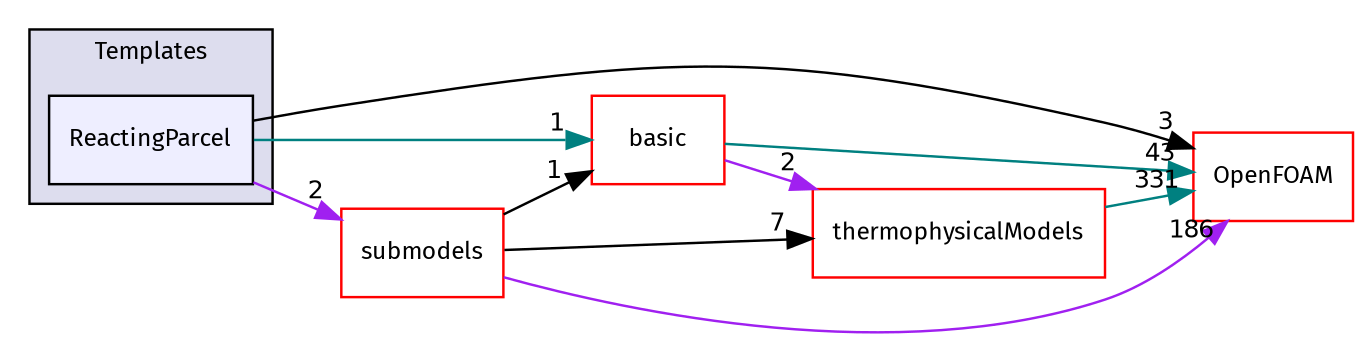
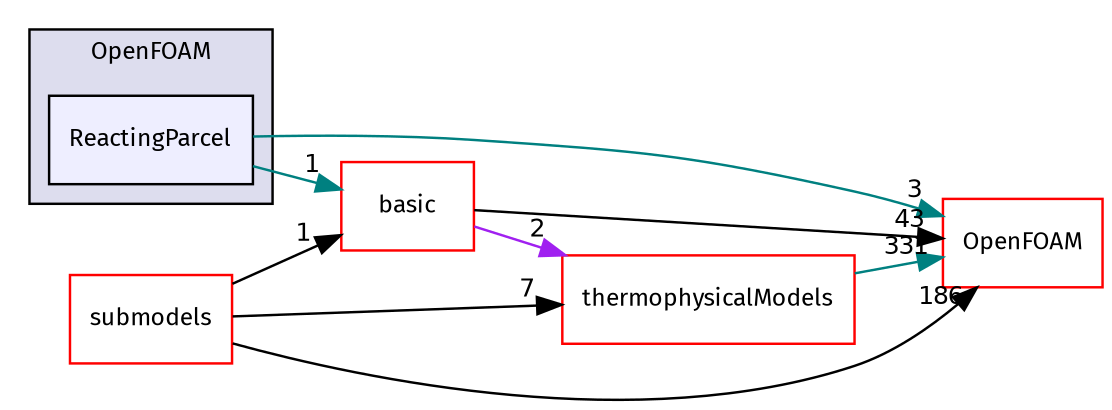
(151, 53) -> (151, 53)
(713, 67) -> (589, 148)
(946, 157) -> (696, 224)
(289, 197) -> none
(864, 332) -> (603, 400)
